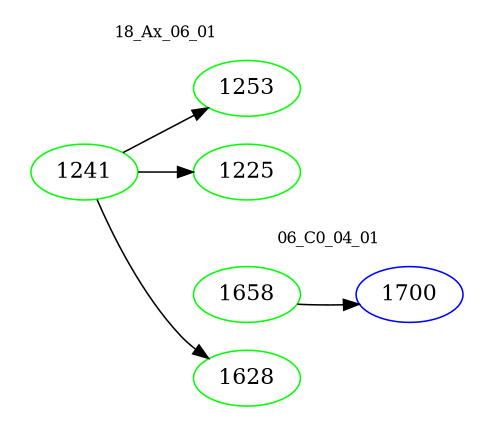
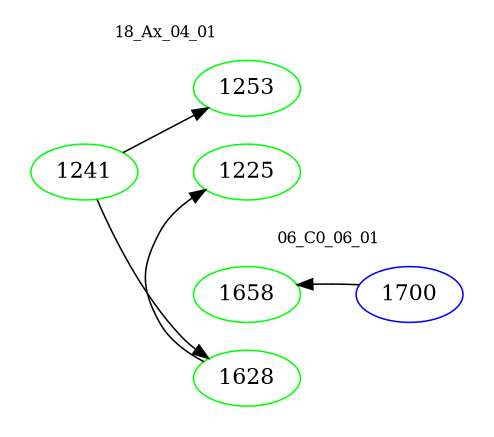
(166, 33) -> (166, 33)
(158, 172) -> (146, 273)
(328, 239) -> (328, 239)
(320, 305) -> (336, 284)
